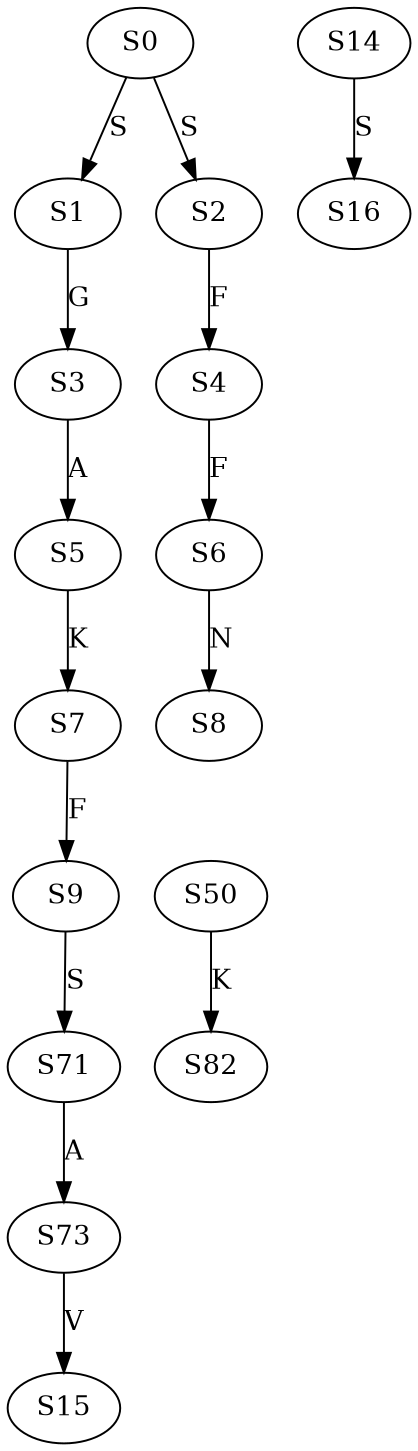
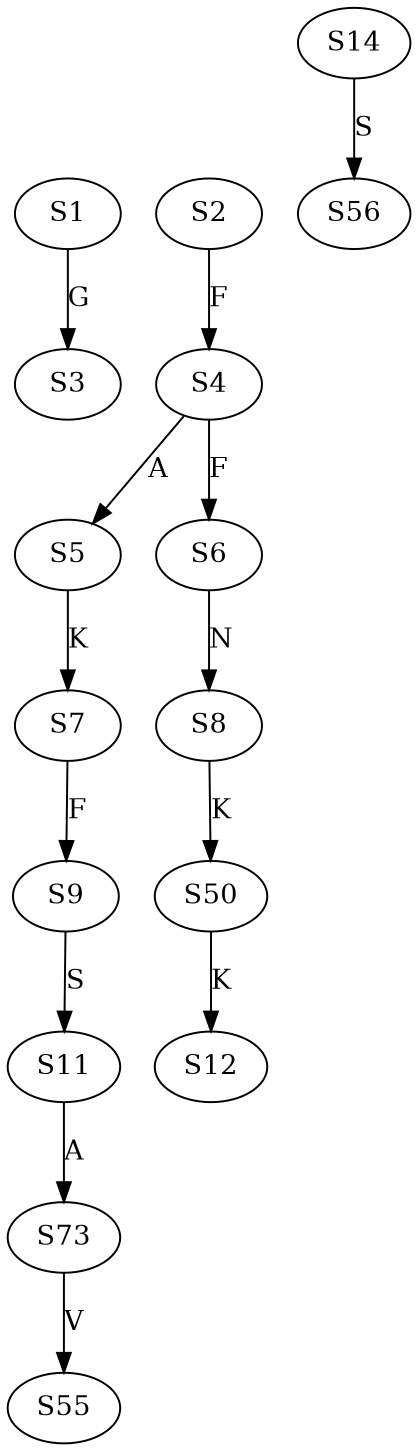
(140, 43) -> none
(354, 214) -> (354, 214)
(68, 460) -> (145, 462)
none -> (210, 801)
(64, 1067) -> (64, 1067)
(211, 1067) -> (211, 1067)
(64, 1408) -> (64, 1408)
